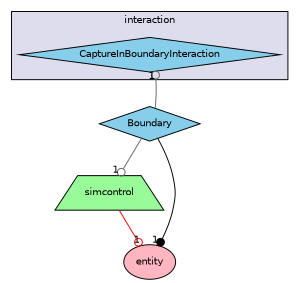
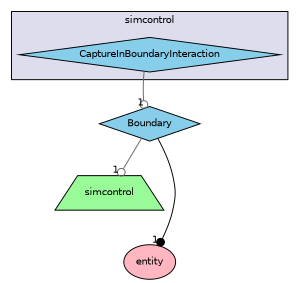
(150, 21) -> (150, 21)
(156, 94) -> (143, 86)
(128, 225) -> none
